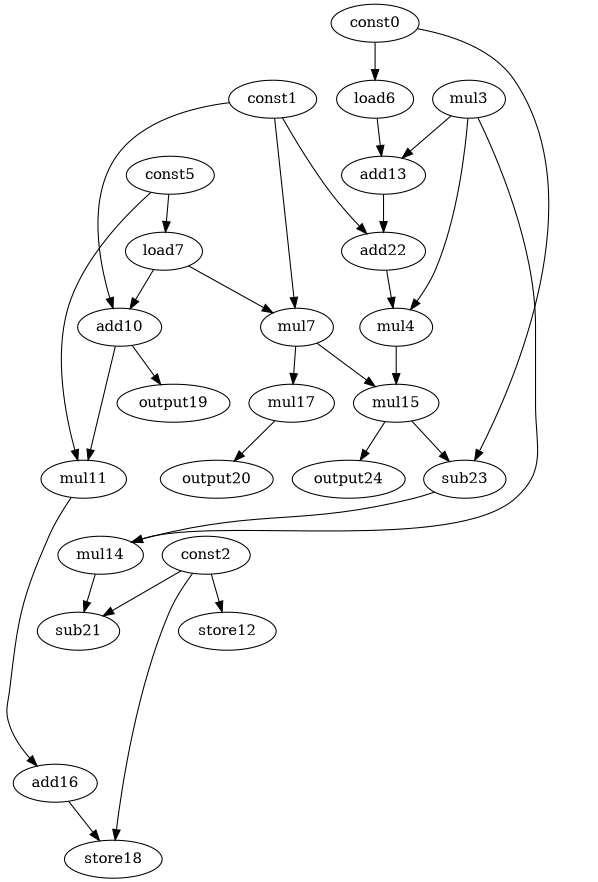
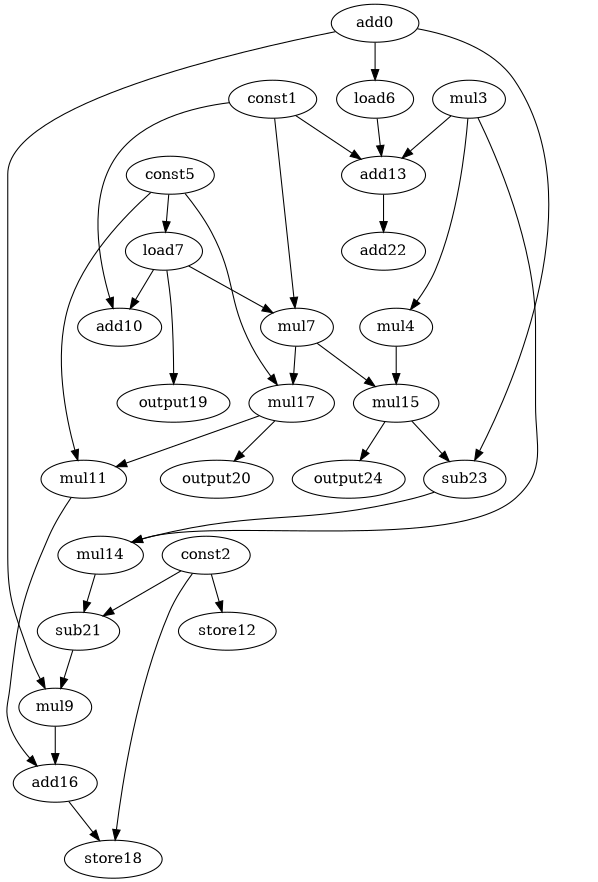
(375, 23) -> (375, 23)
(317, 174) -> (324, 134)
none -> (229, 279)
(389, 284) -> none
(143, 361) -> (172, 322)
(103, 398) -> (193, 439)
none -> (55, 707)
